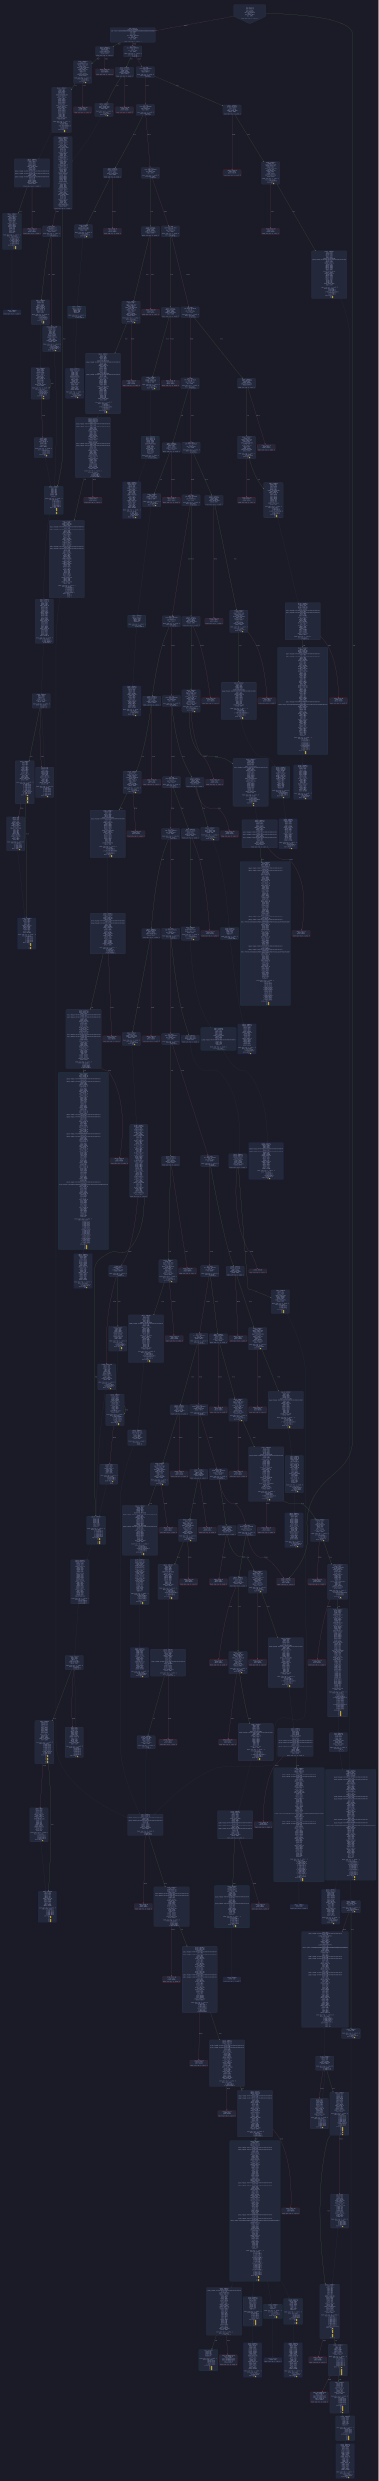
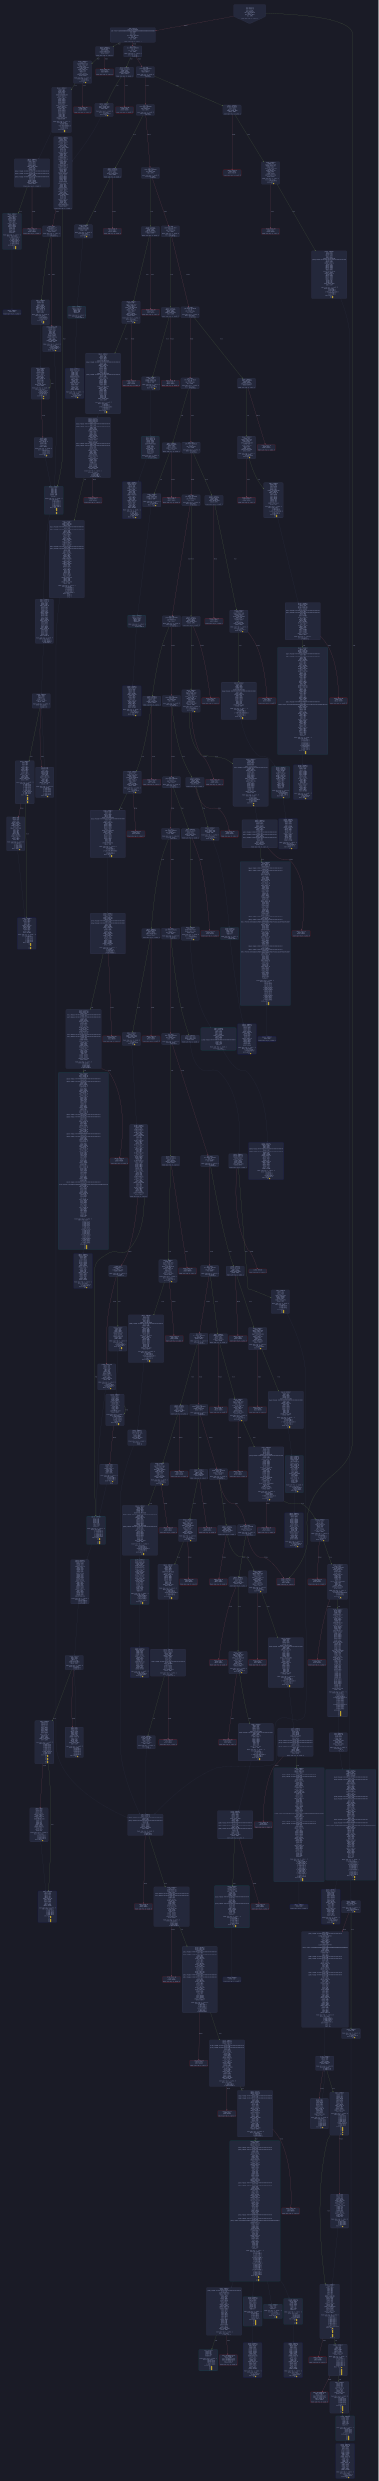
none -> (267, 1039)
(273, 2360) -> none
